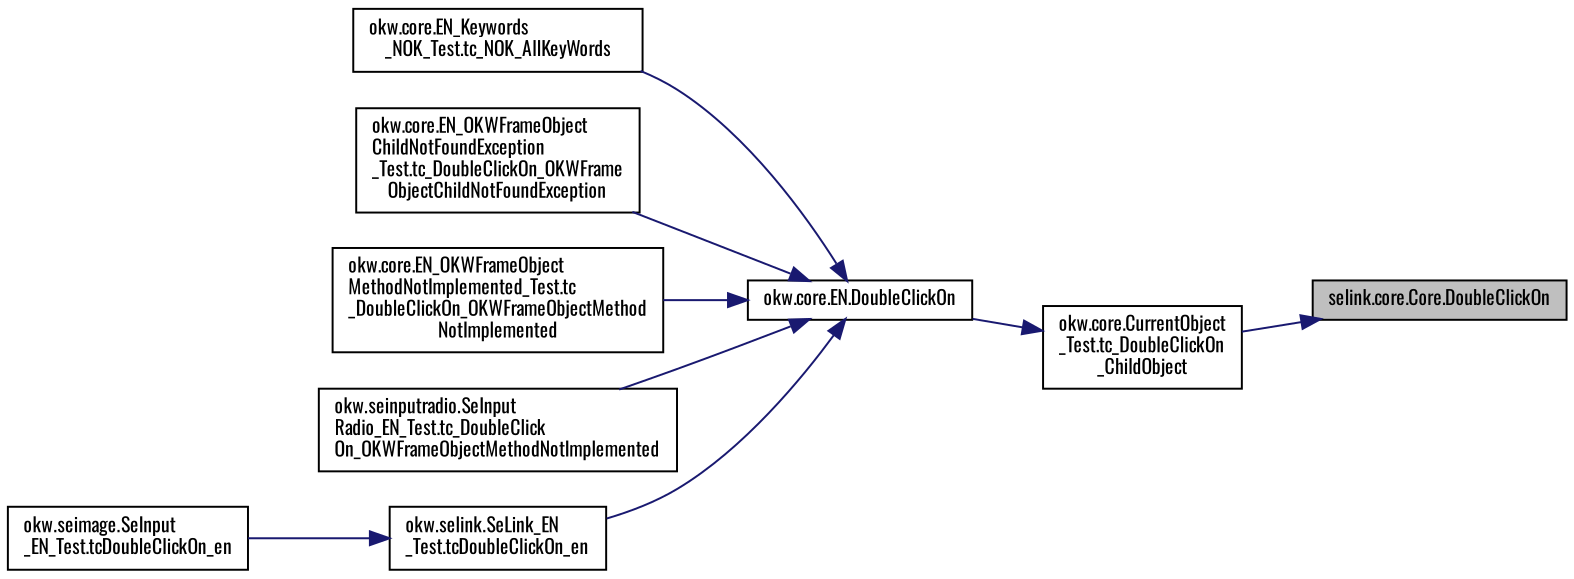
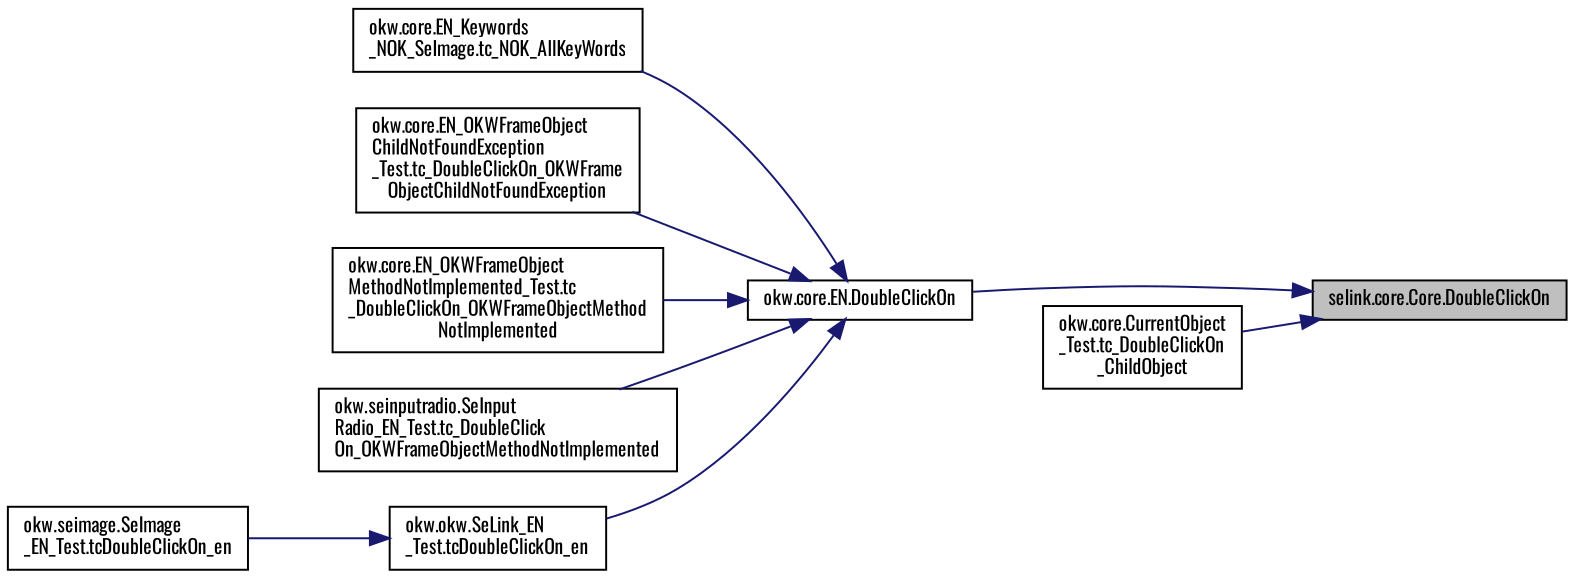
(498, 40) -> (498, 40)
(998, 323) -> (1133, 286)
(128, 538) -> (128, 538)
(498, 538) -> (498, 538)
